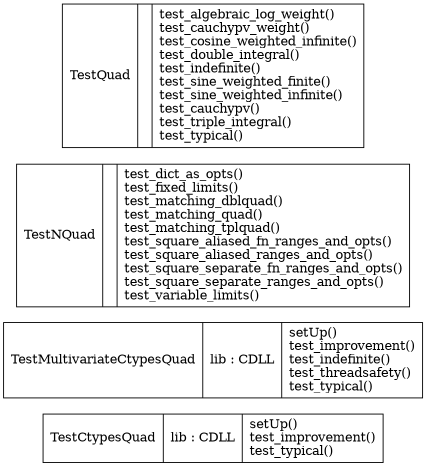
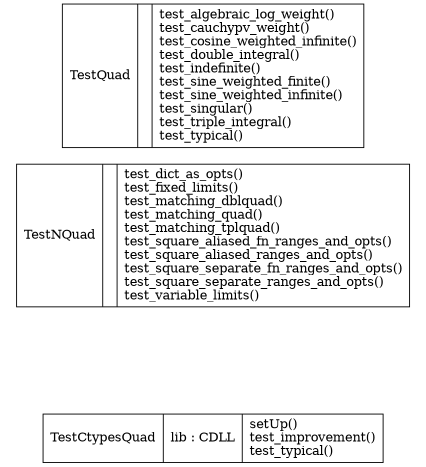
(210, 109) -> (206, 109)
(213, 360) -> none
